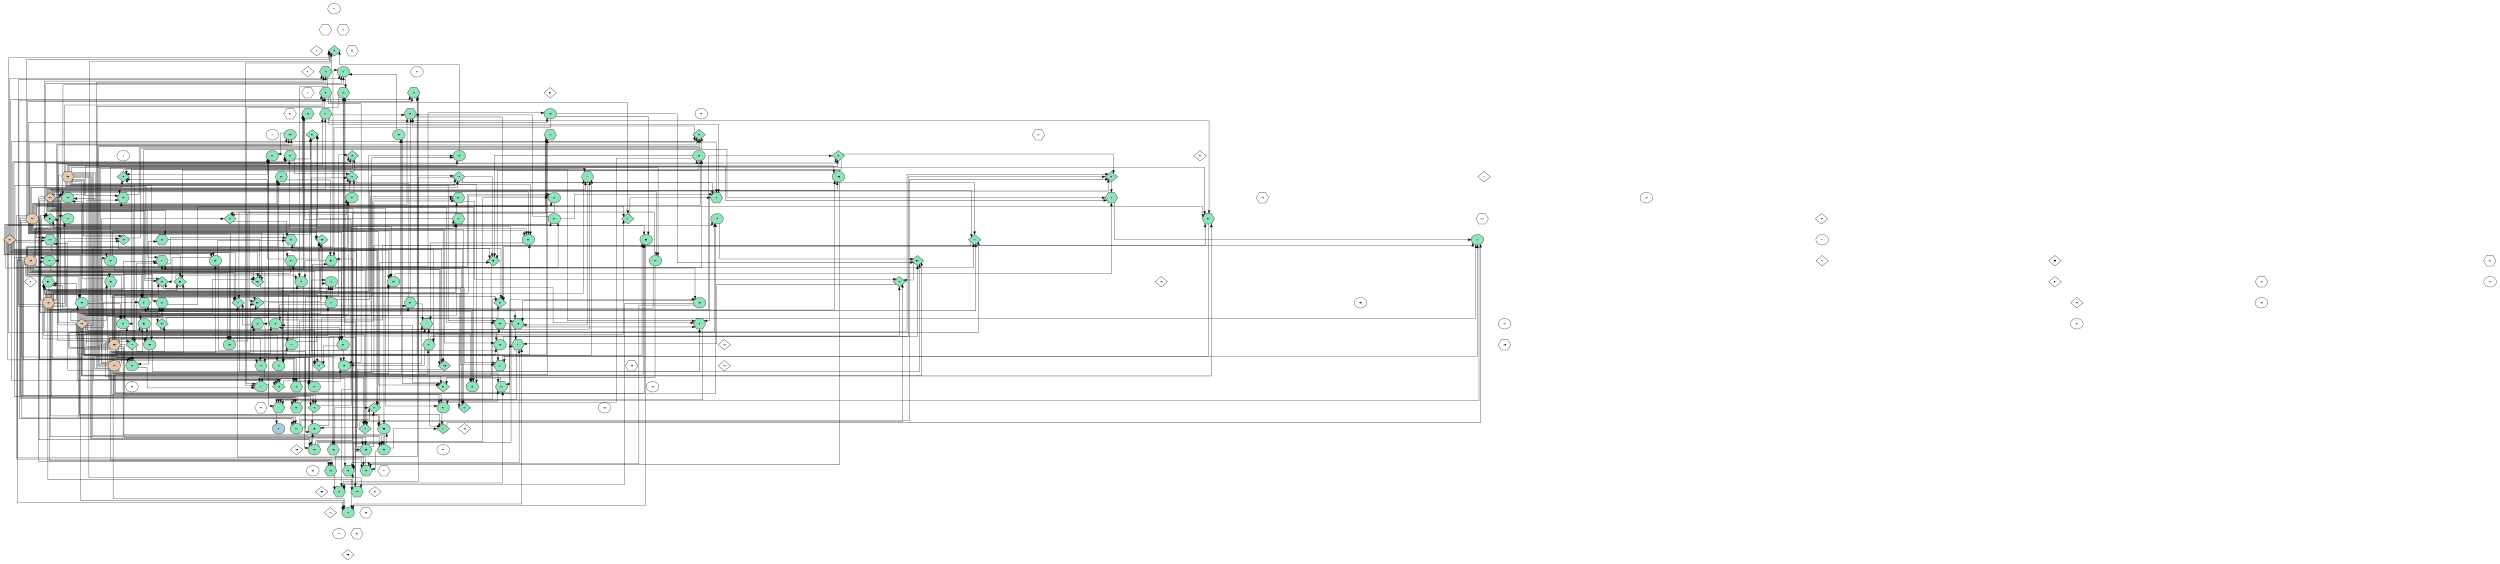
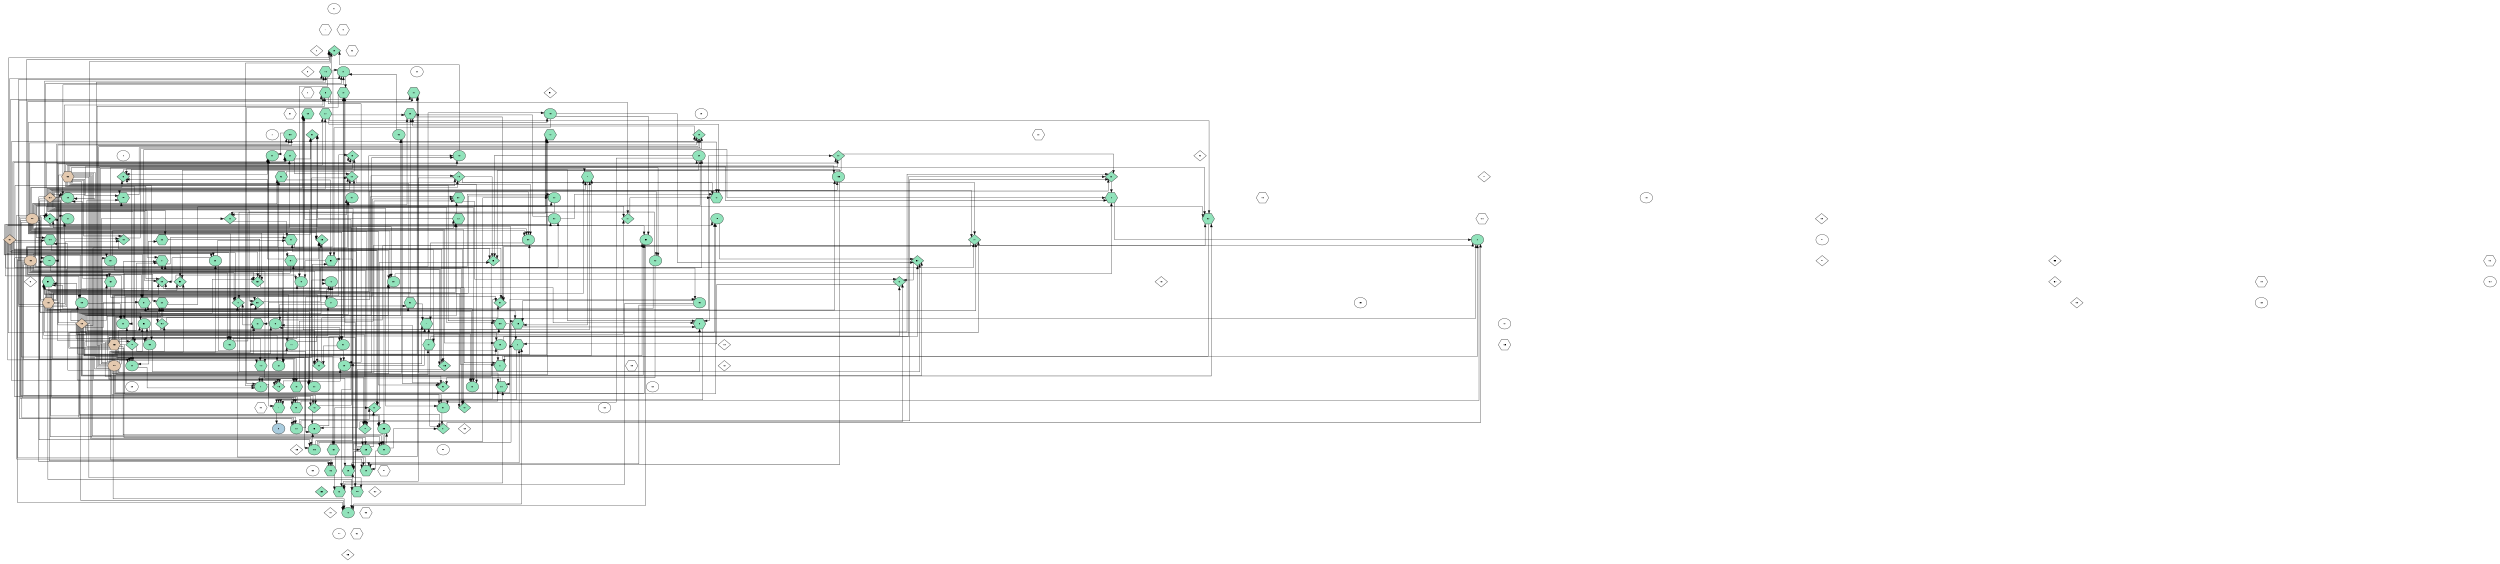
none -> (5, 275)
(2077, 324) -> none
(322, 492) -> (322, 492)
